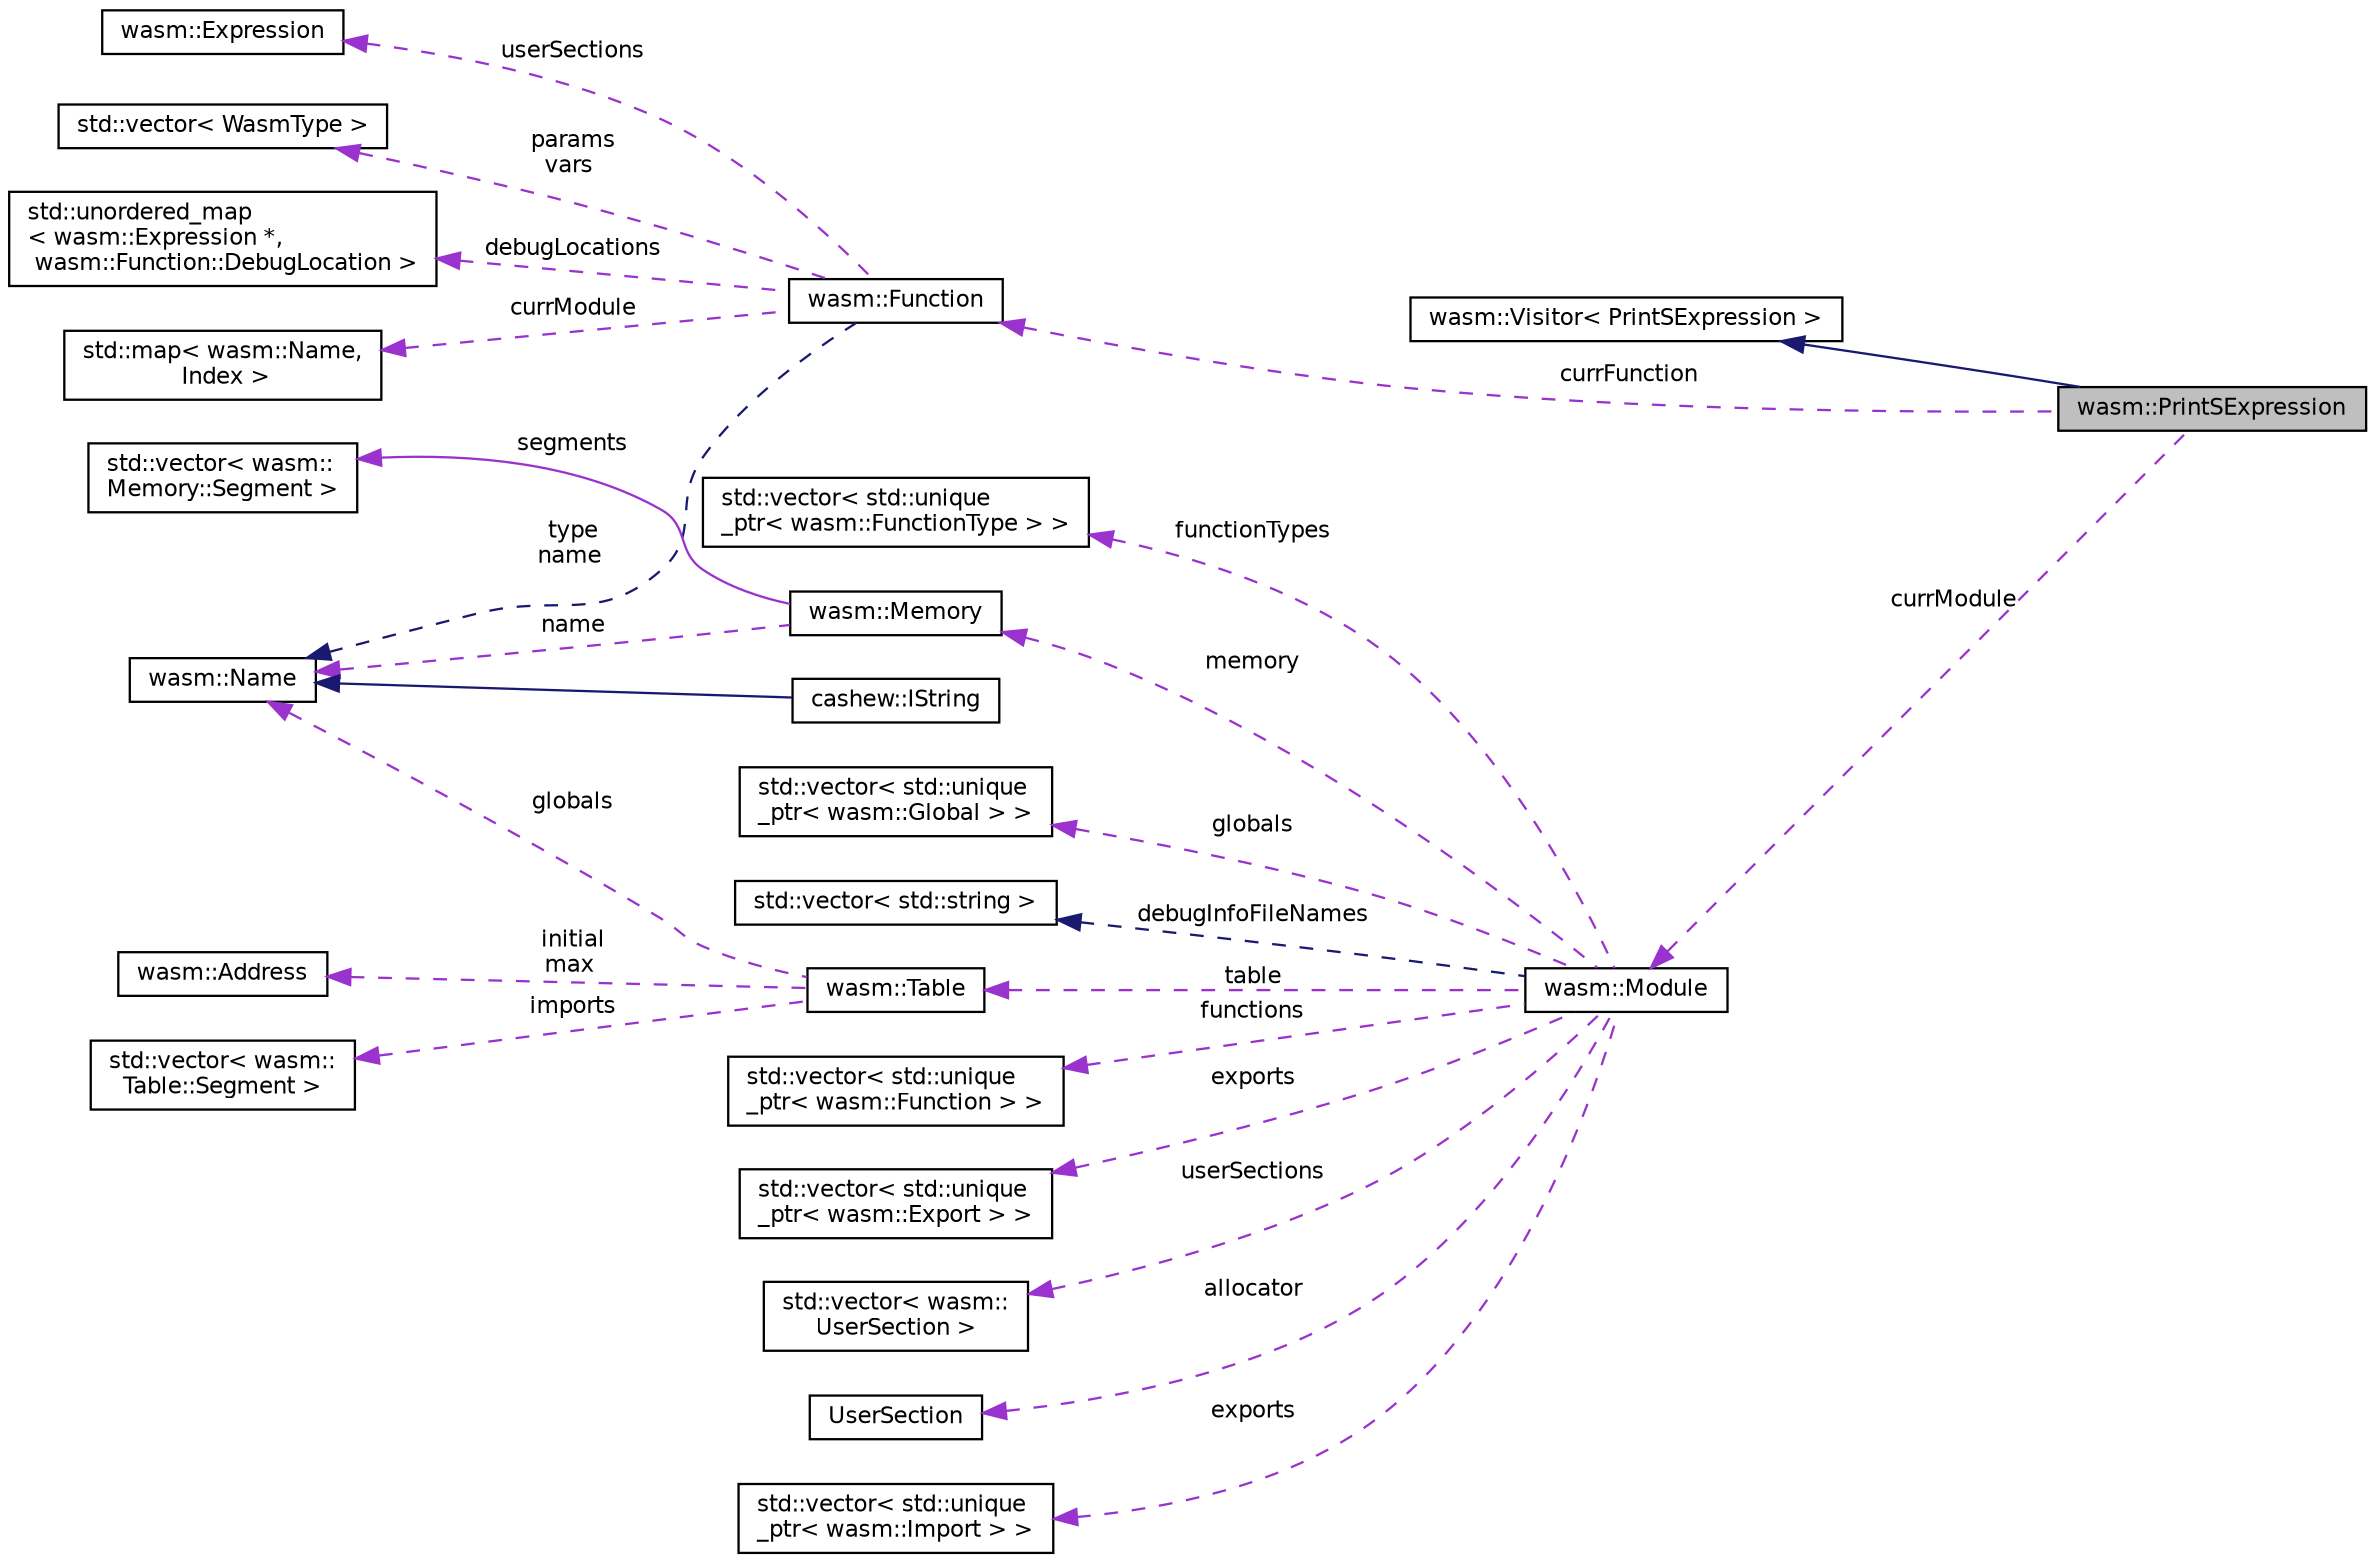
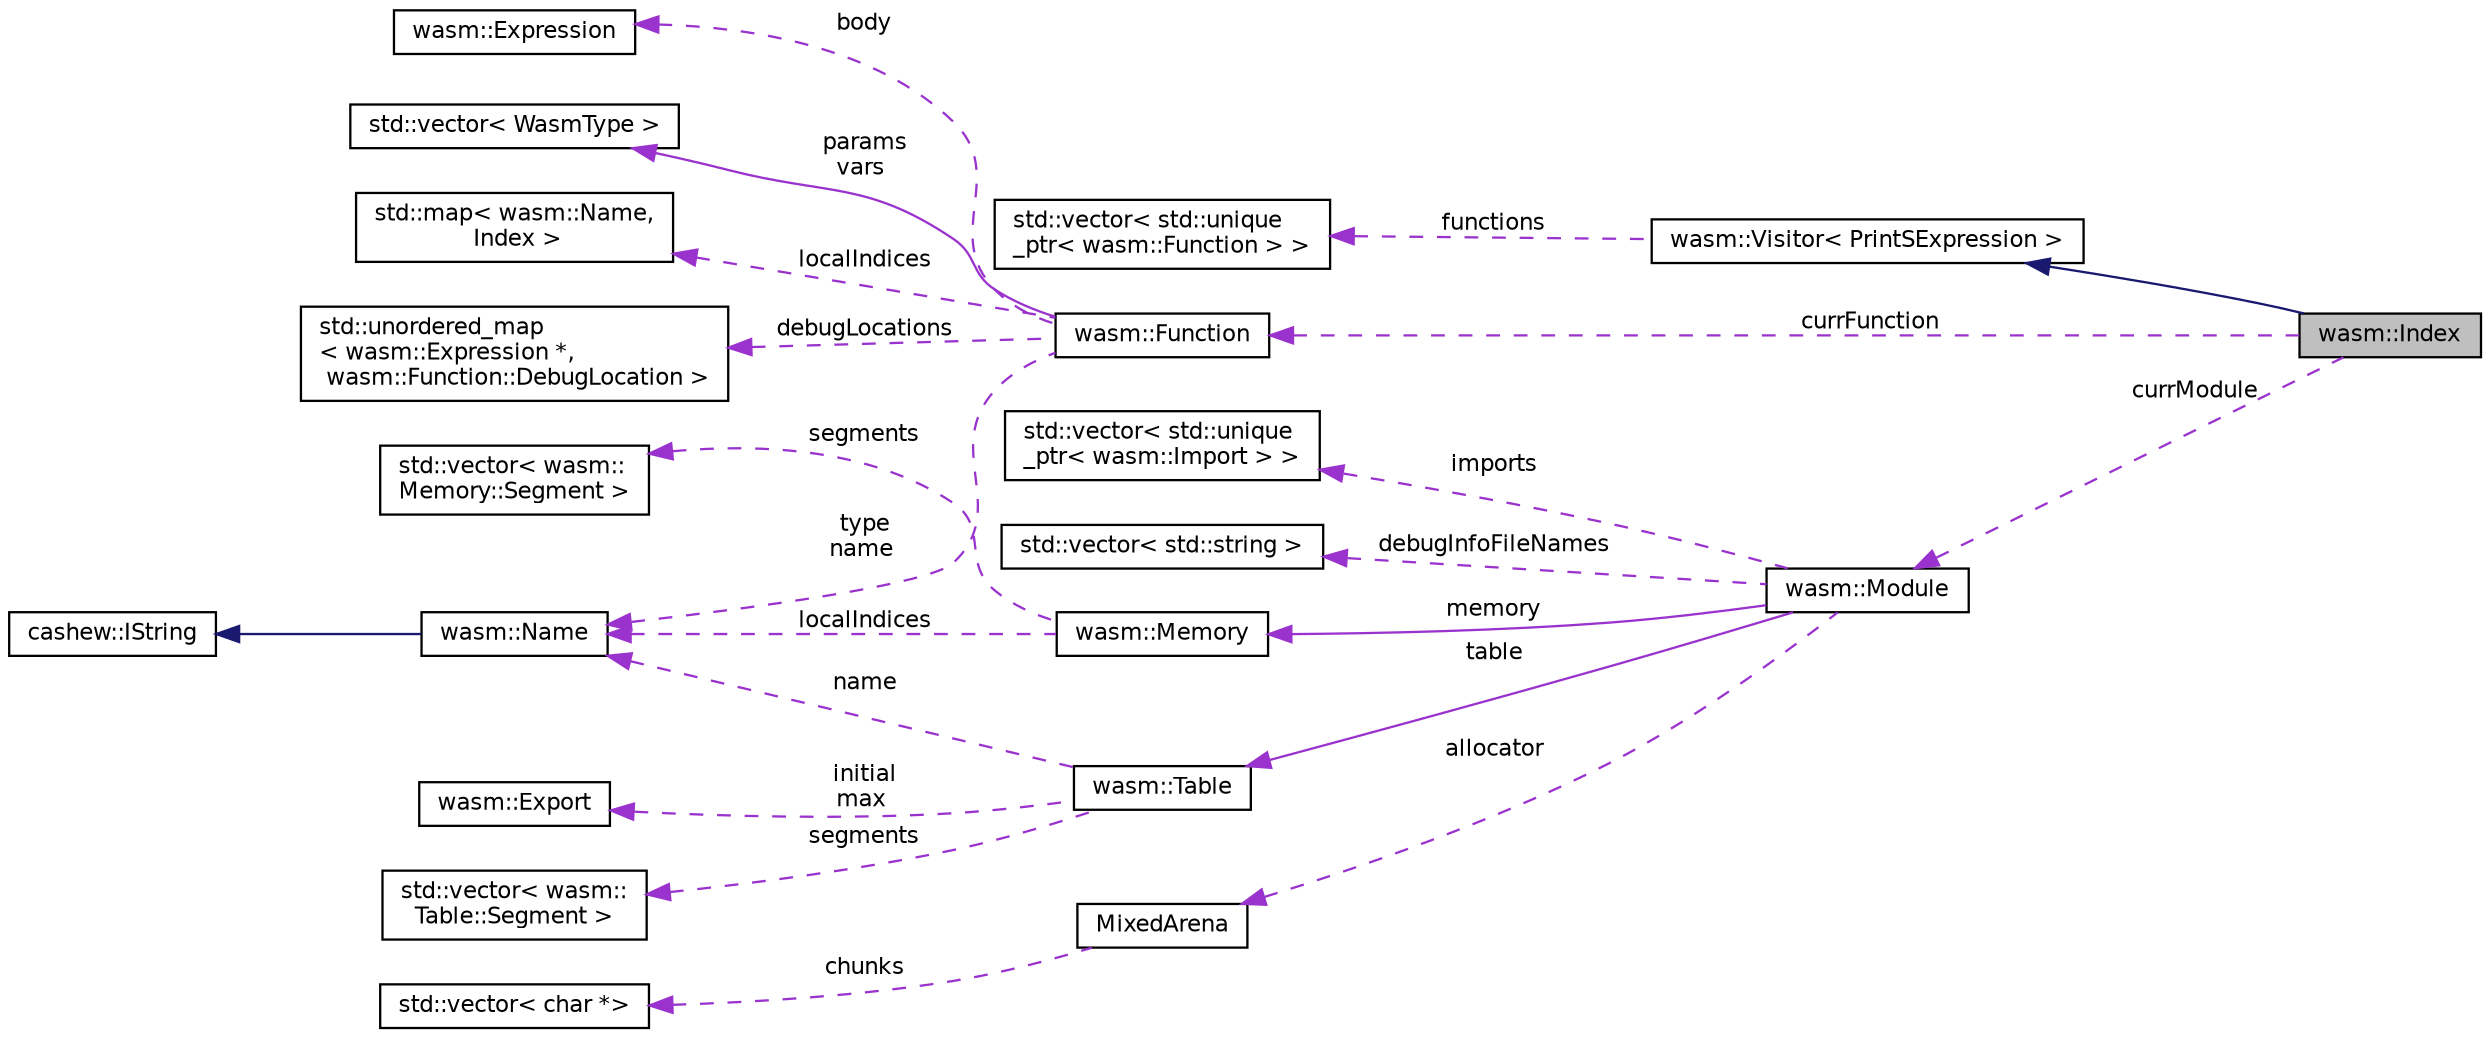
(570, 52) -> (861, 24)
(596, 209) -> (873, 199)
(570, 309) -> (861, 261)
(2212, 409) -> (2390, 335)
(607, 485) -> (899, 476)
(896, 512) -> none
(654, 575) -> (920, 576)
(570, 626) -> (861, 621)
(566, 691) -> (331, 634)
(1327, 776) -> (1529, 628)
(896, 802) -> none
(570, 803) -> (861, 683)
(1303, 948) -> (1557, 571)
(223, 974) -> (515, 804)
(1267, 990) -> (1532, 688)
none -> (515, 1006)
(570, 1007) -> (861, 837)
(1306, 1034) -> (1503, 238)
(896, 1204) -> none
(896, 1316) -> none
(1250, 1412) -> (1491, 465)
(896, 1417) -> (1162, 926)
